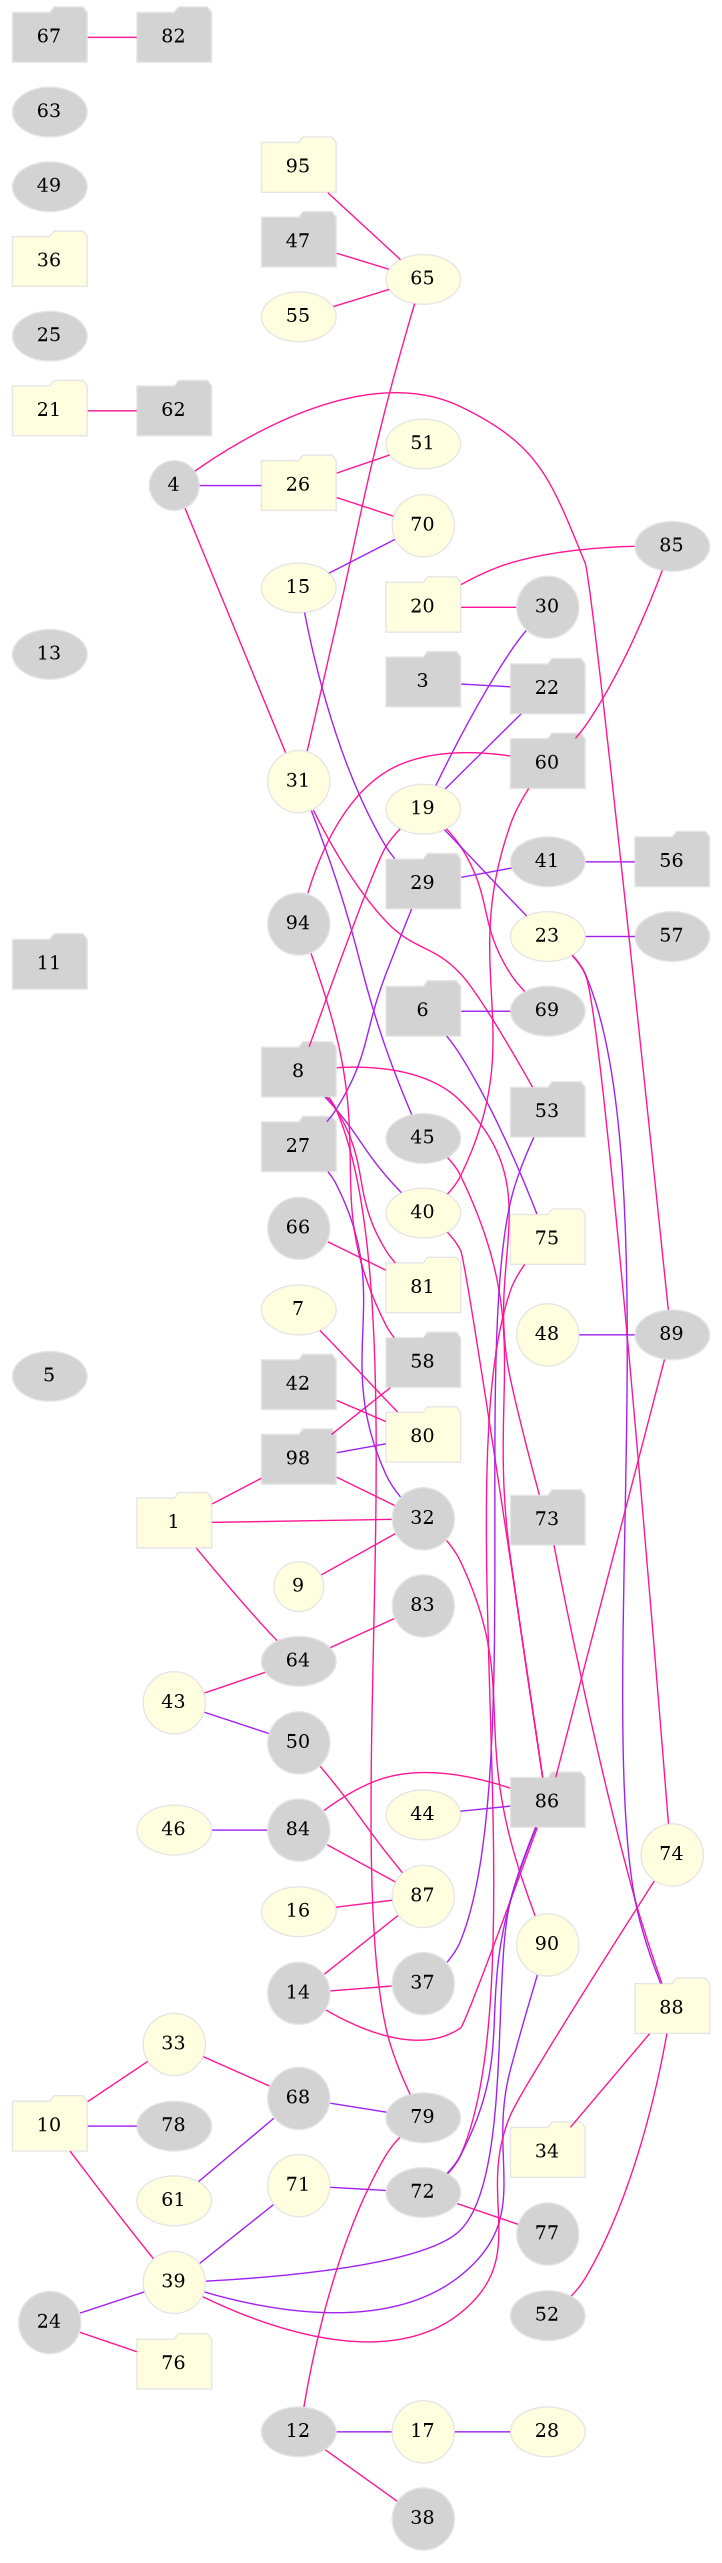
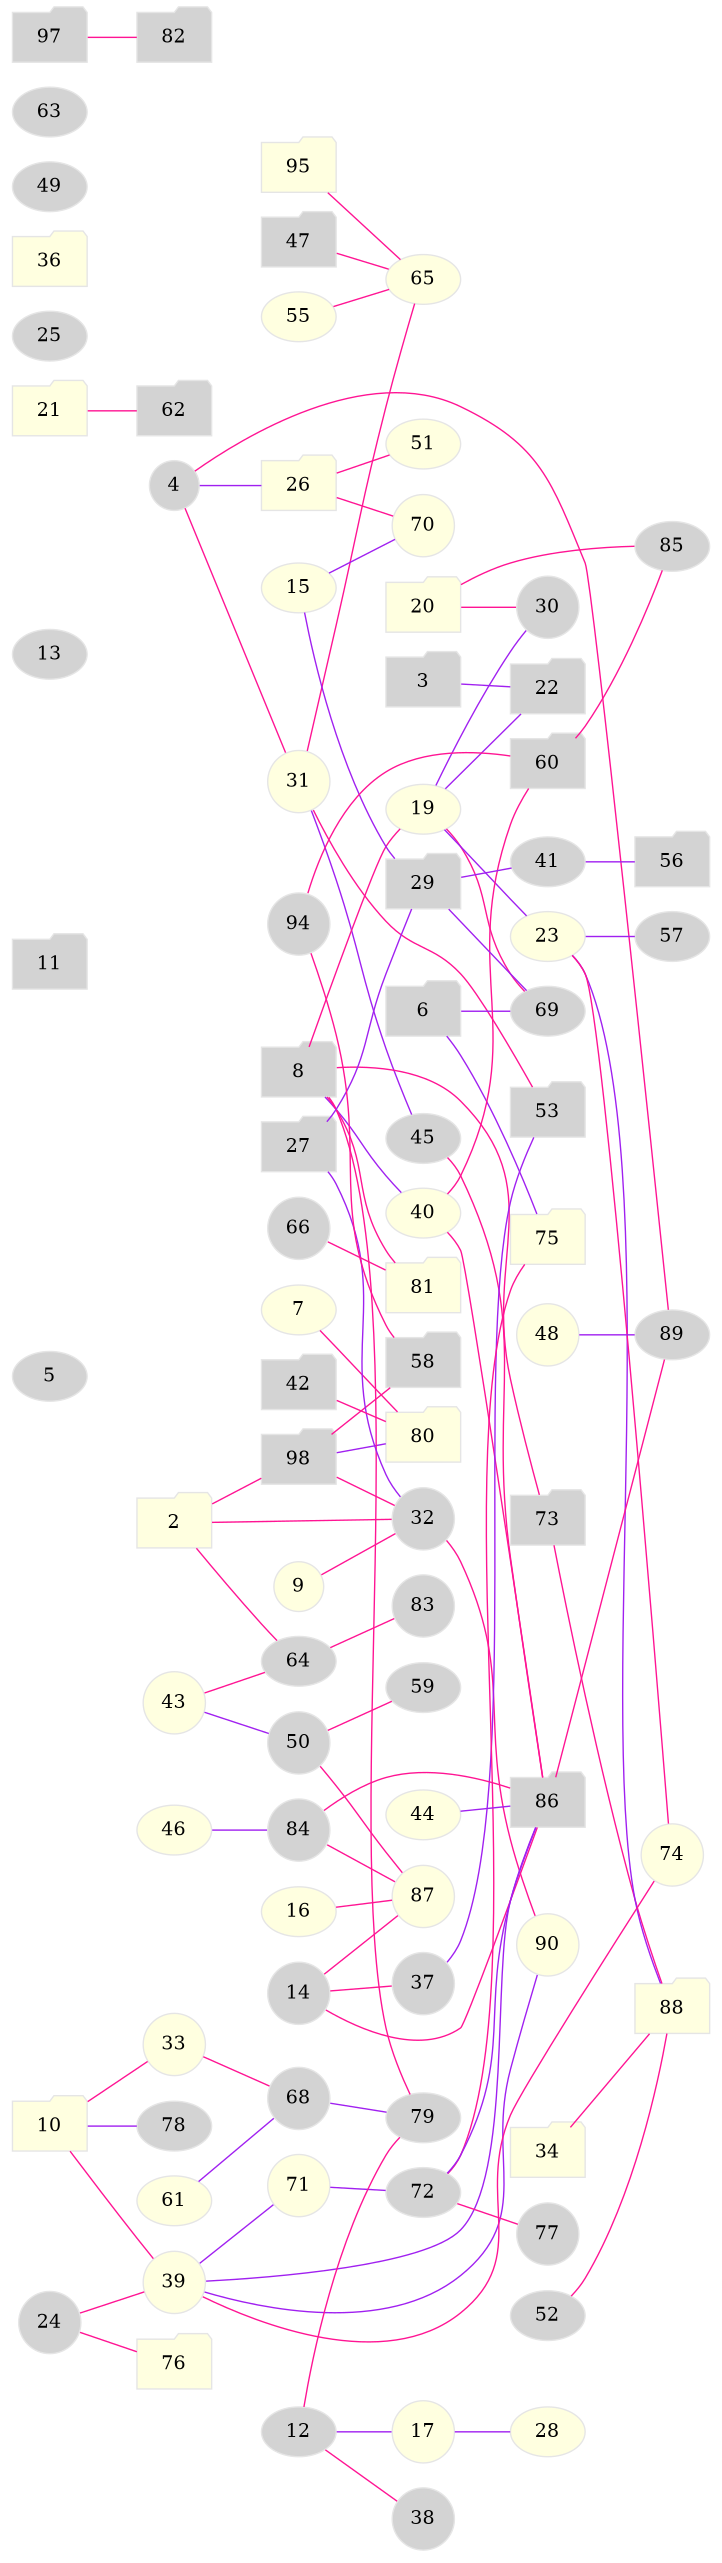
(50, 37) -> (50, 37)
none -> (482, 944)
(174, 1523) -> (174, 1523)
none -> (423, 1688)
(112, 2302) -> (112, 2302)
